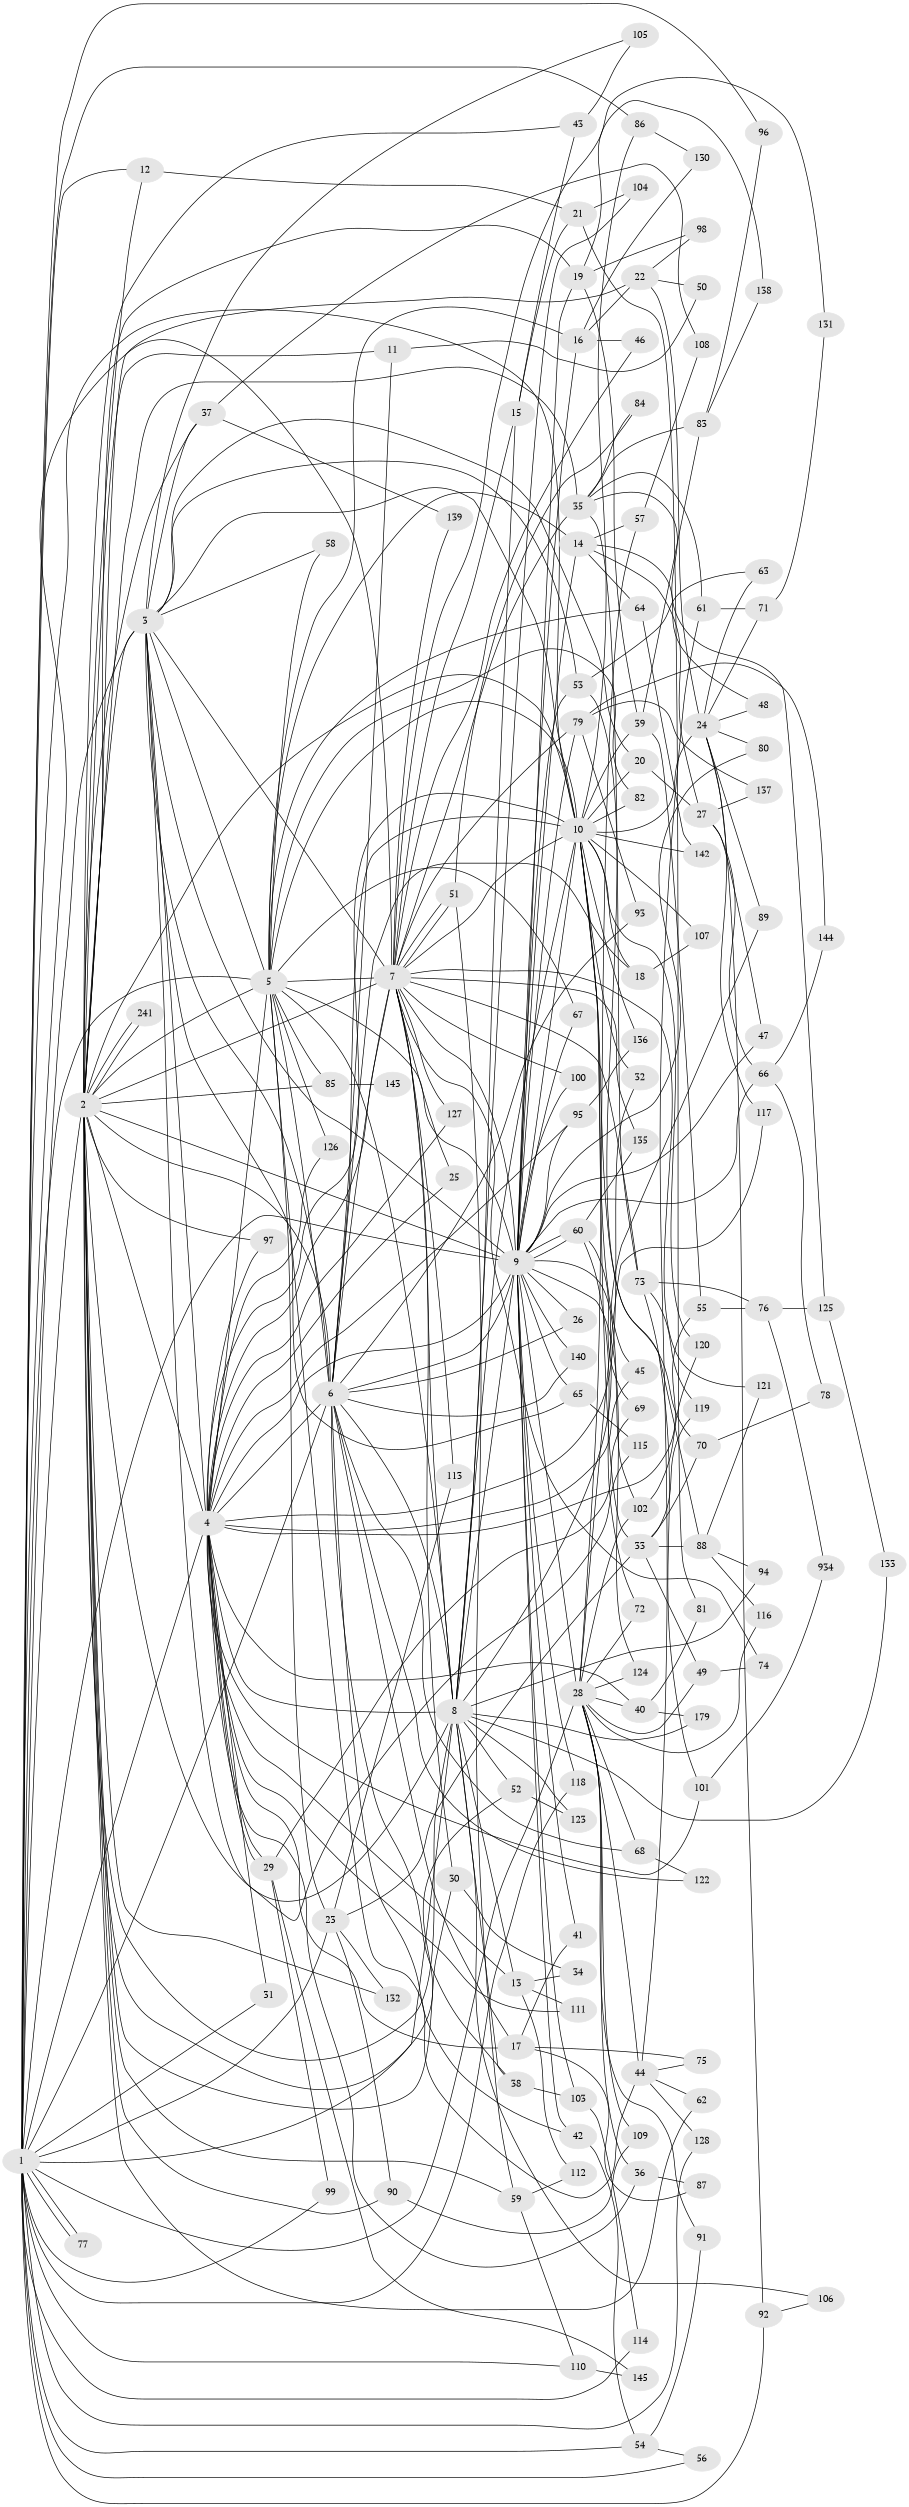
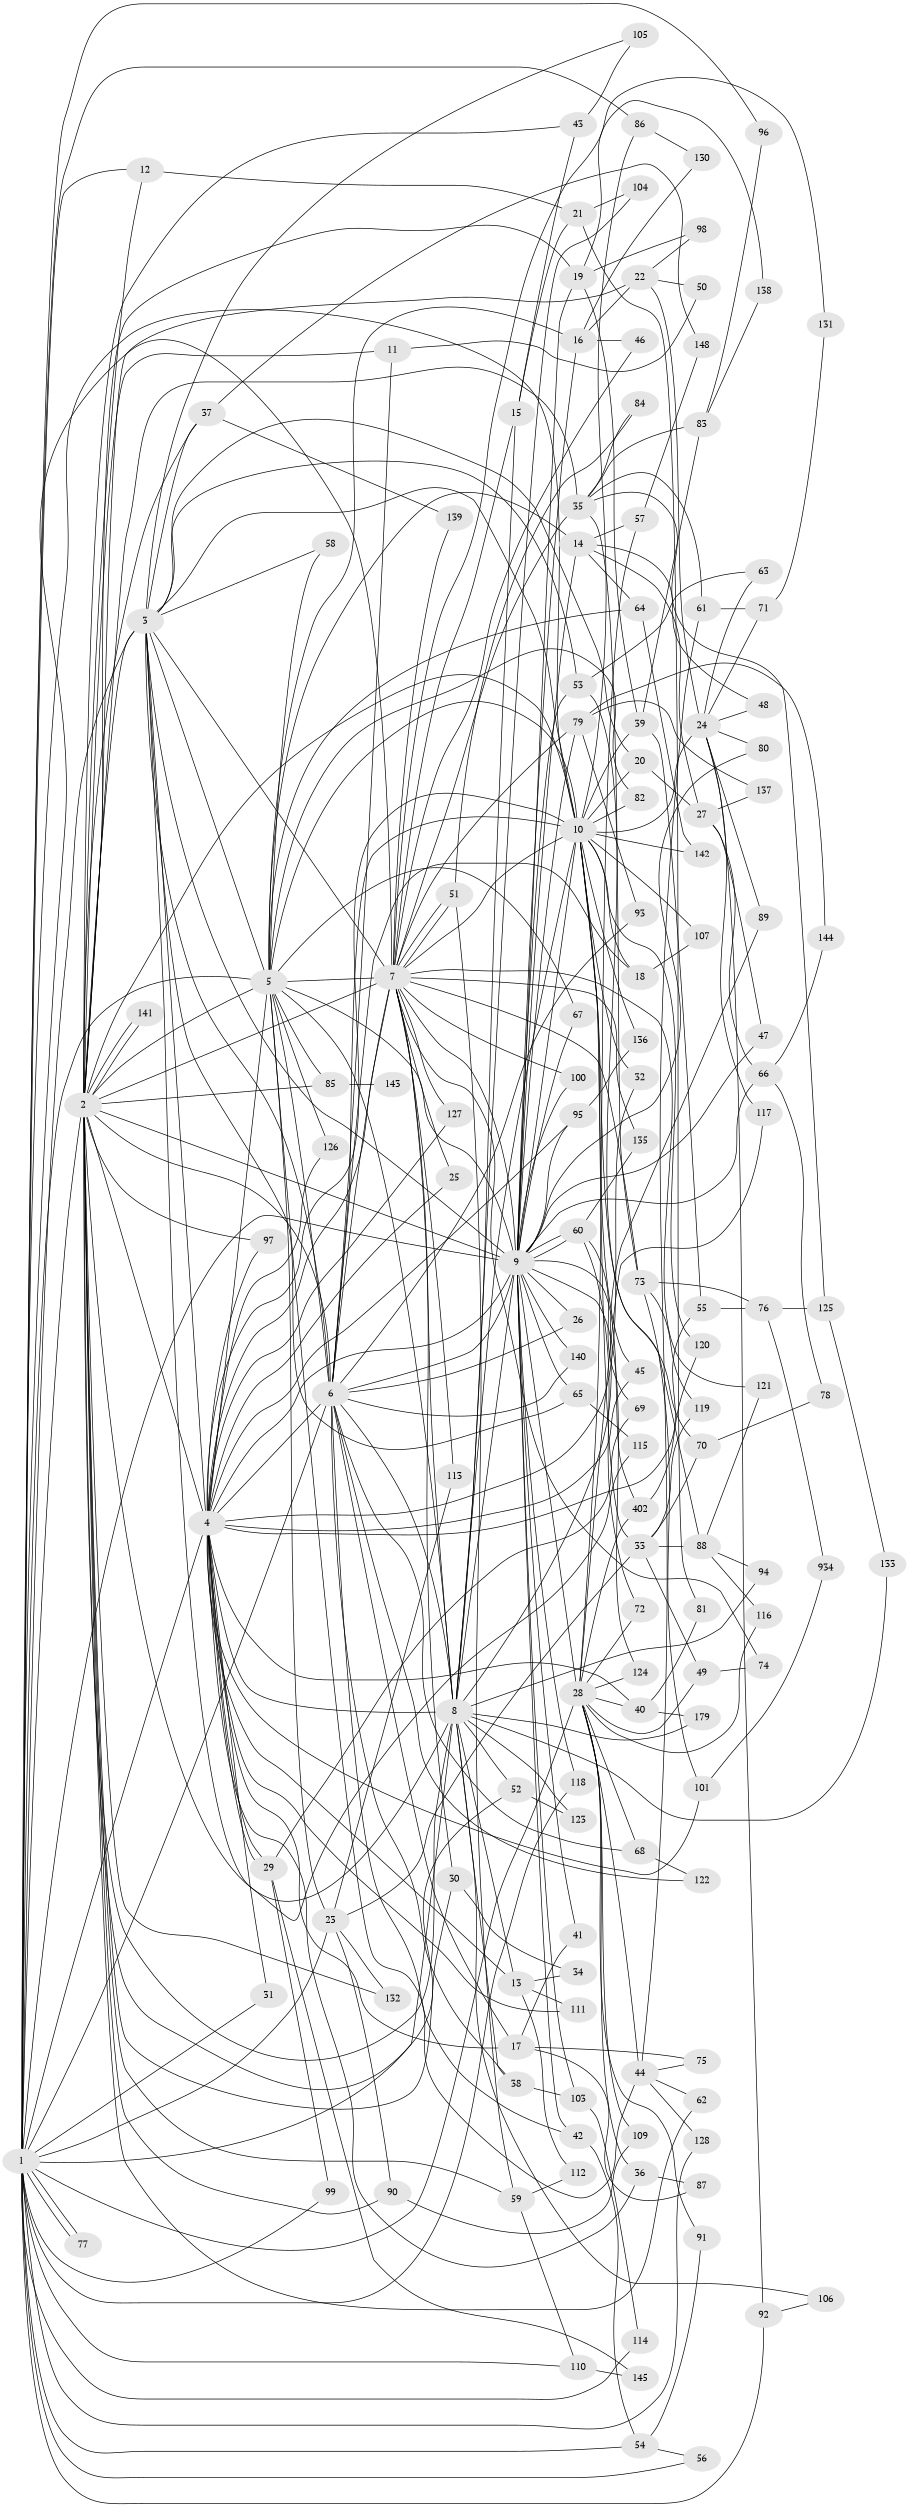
(702, 345) -> (702, 345)
(145, 1014) -> (145, 1014)
(640, 1509) -> (640, 1509)
